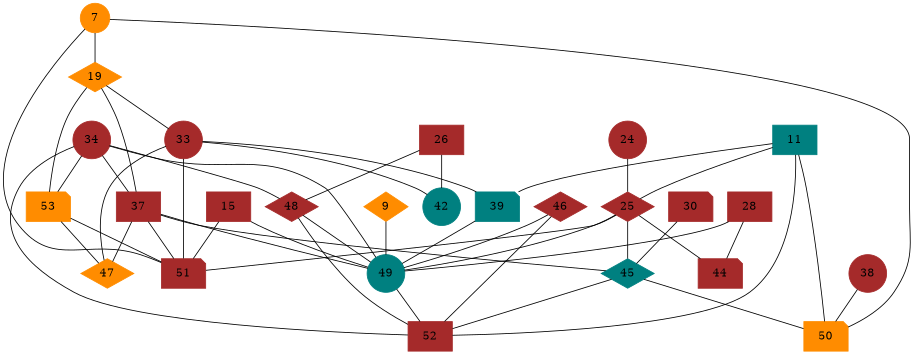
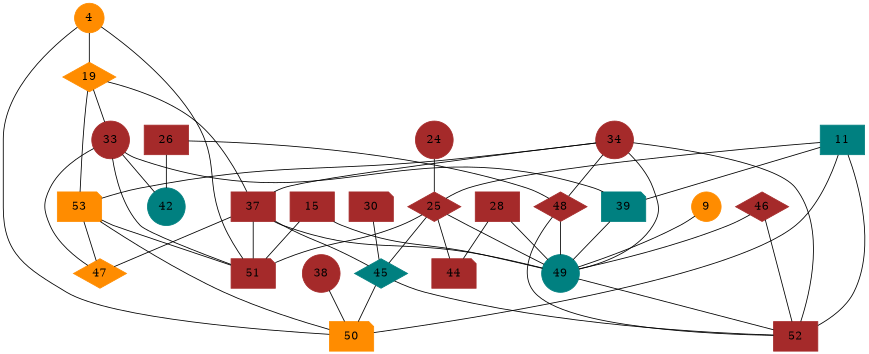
(95, 18) -> (89, 18)
(386, 207) -> (706, 207)
none -> (210, 286)
